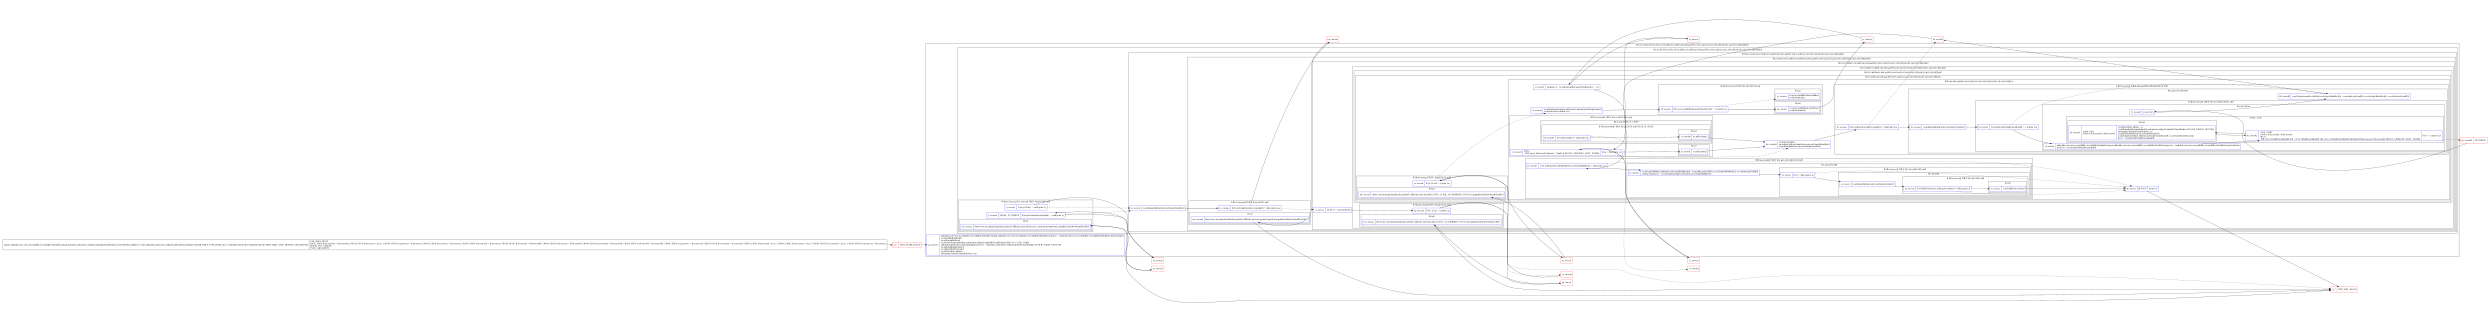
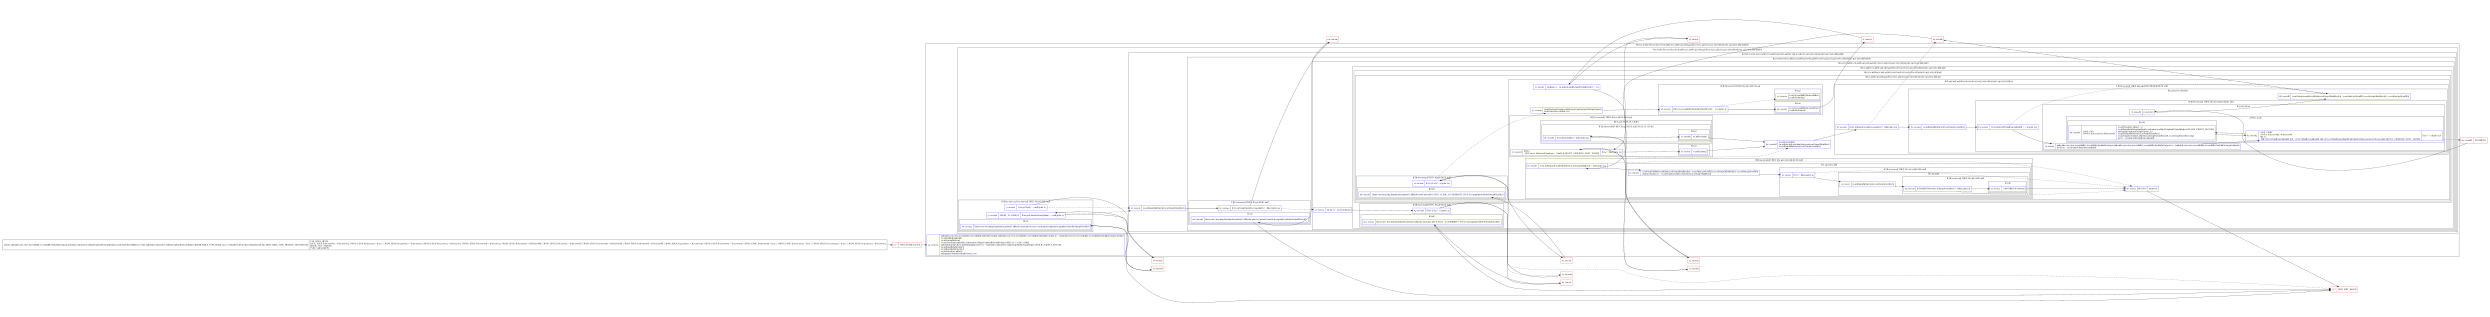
none -> (1624, 218)
